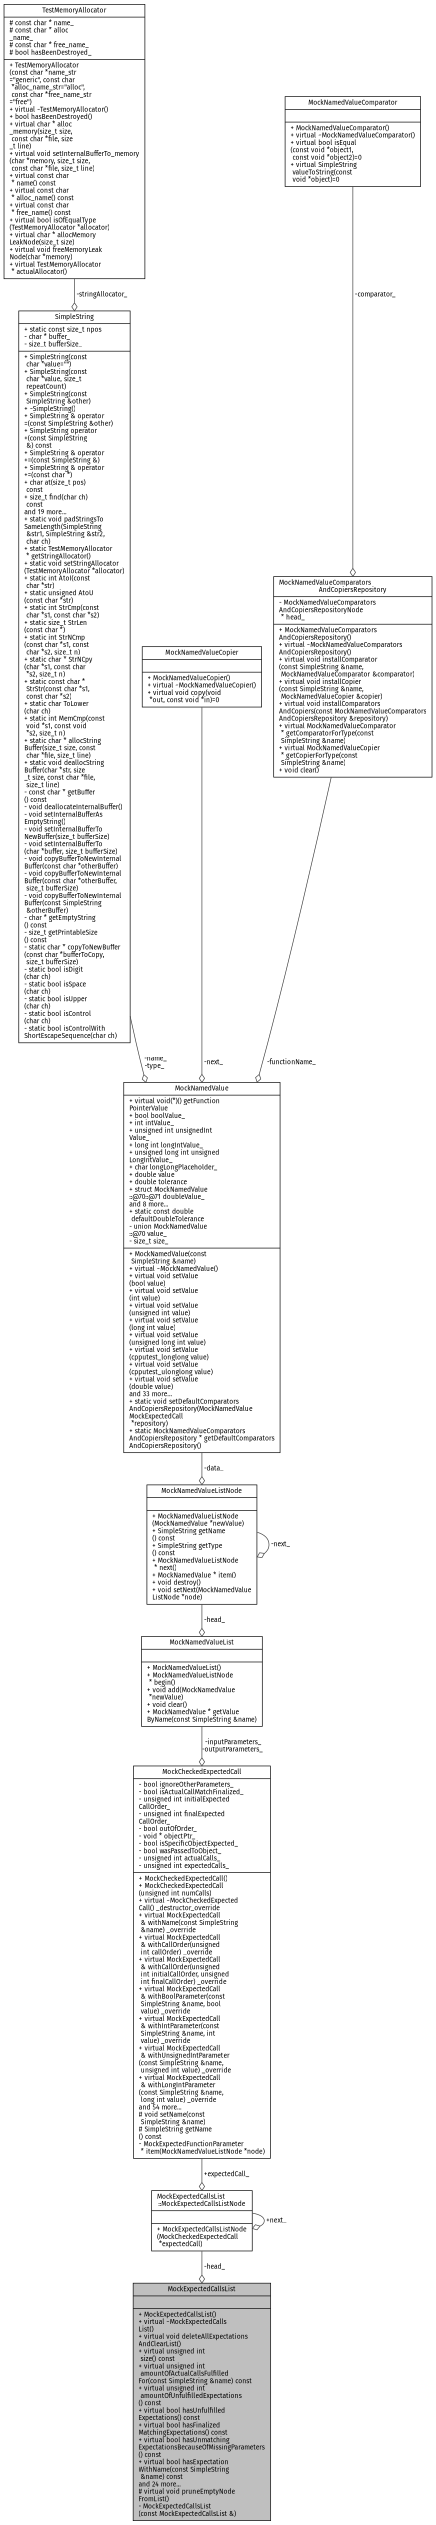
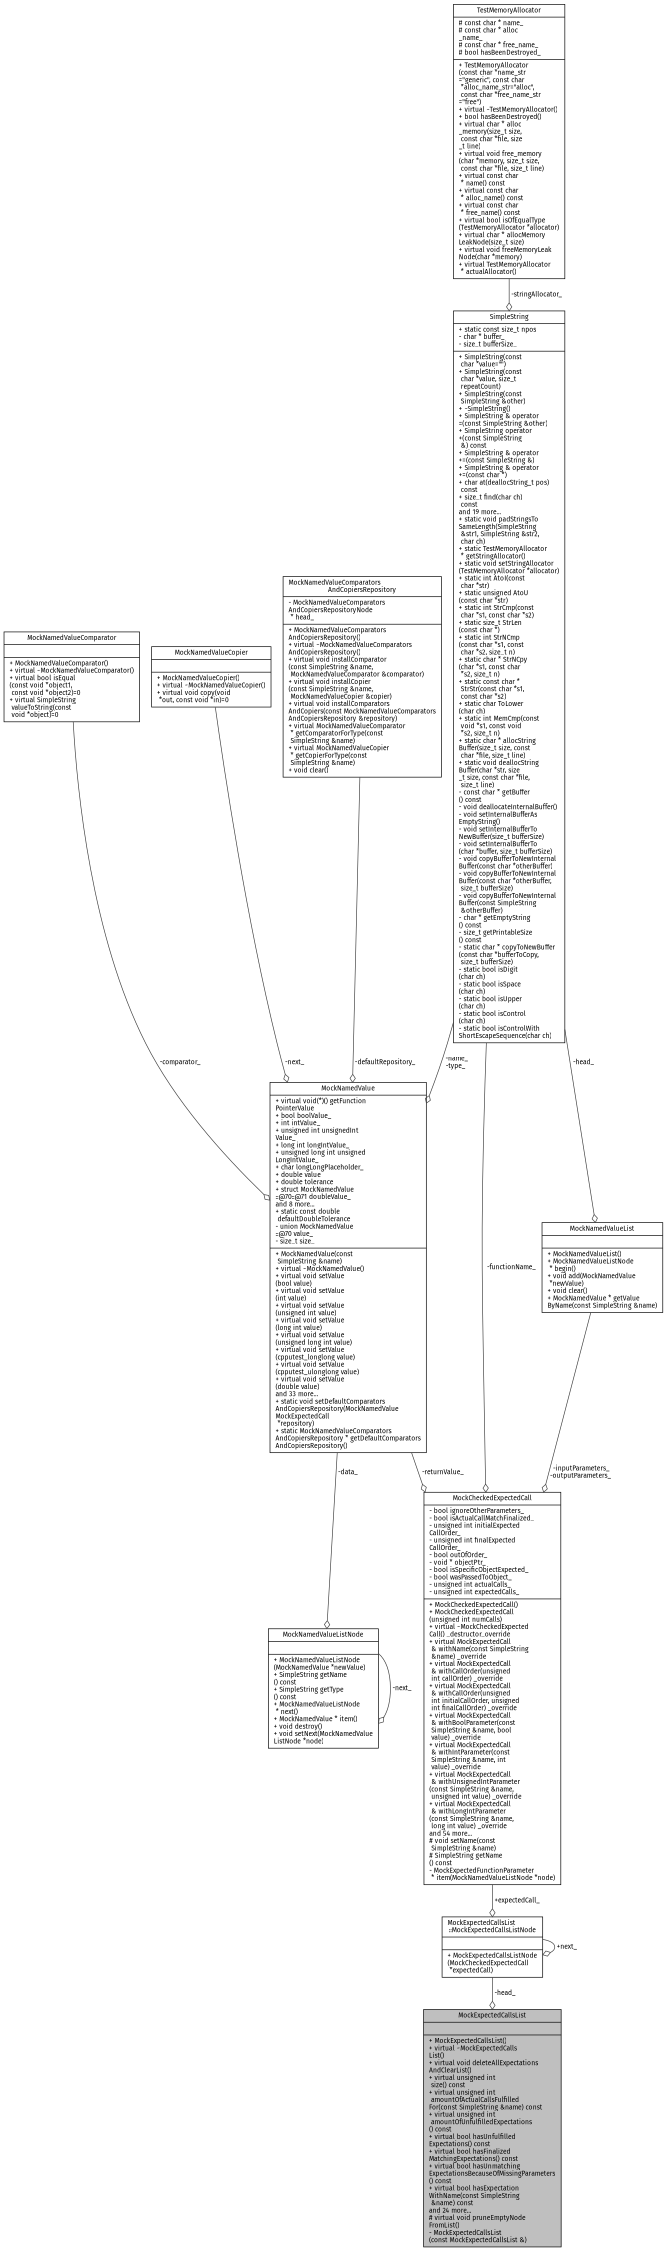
(74, 154) -> (500, 154)
(353, 377) -> (119, 979)
(55, 483) -> (504, 483)
(290, 1063) -> (384, 1063)
none -> (482, 1264)
none -> (417, 1469)
(202, 1616) -> (579, 1122)
